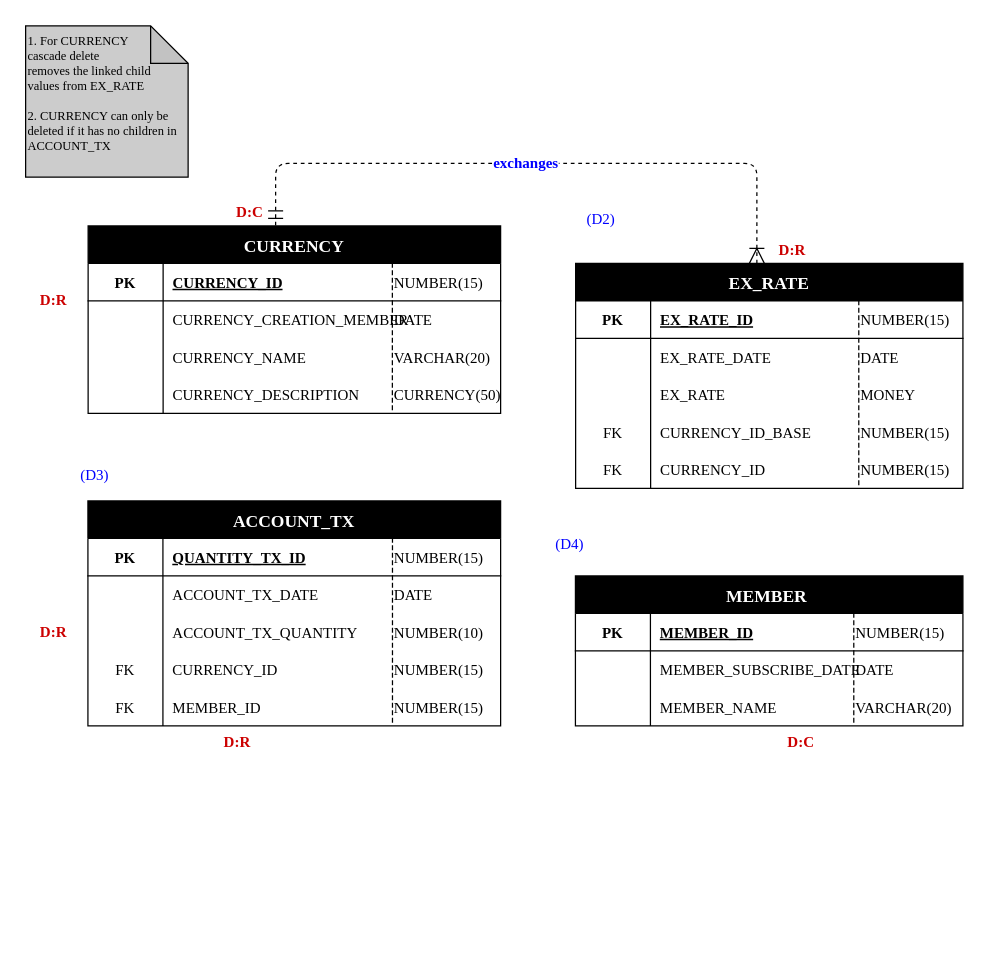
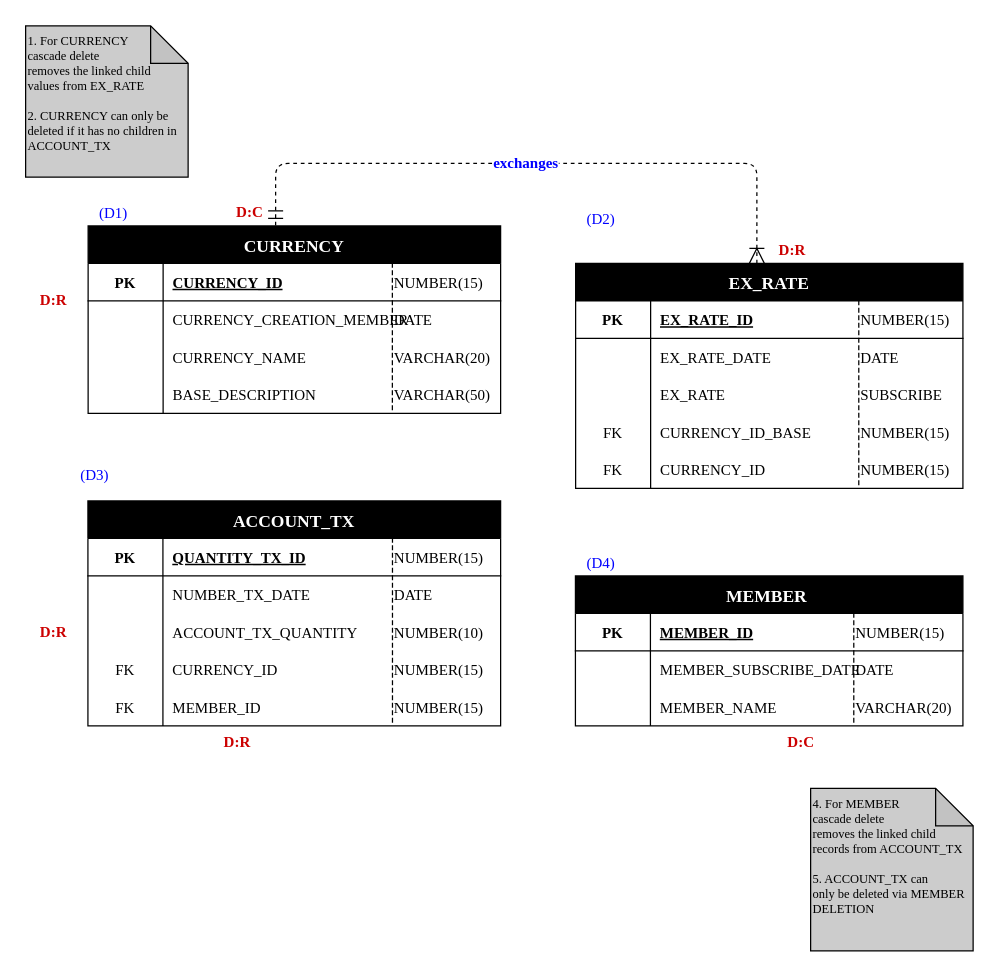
none -> (113, 213)
(257, 395) -> (240, 395)
(444, 395) -> (440, 395)
(881, 395) -> (898, 395)
(569, 544) -> (601, 563)
(235, 595) -> (231, 595)
none -> (892, 869)
